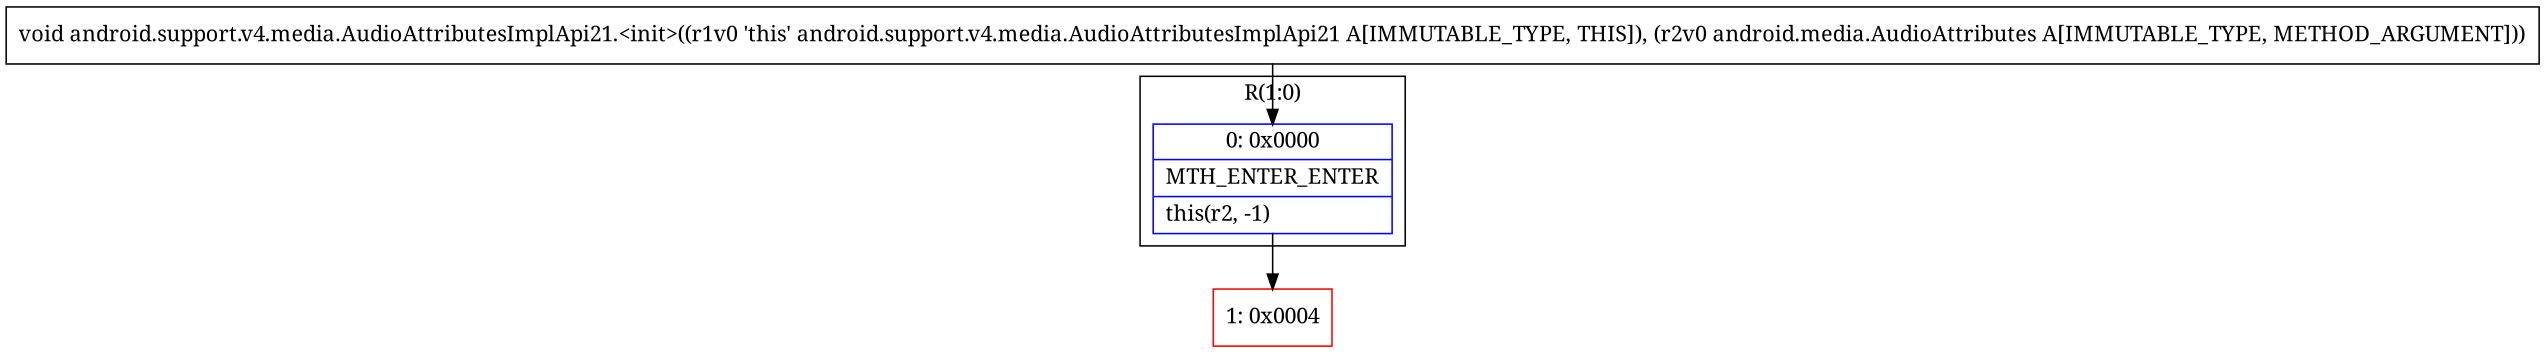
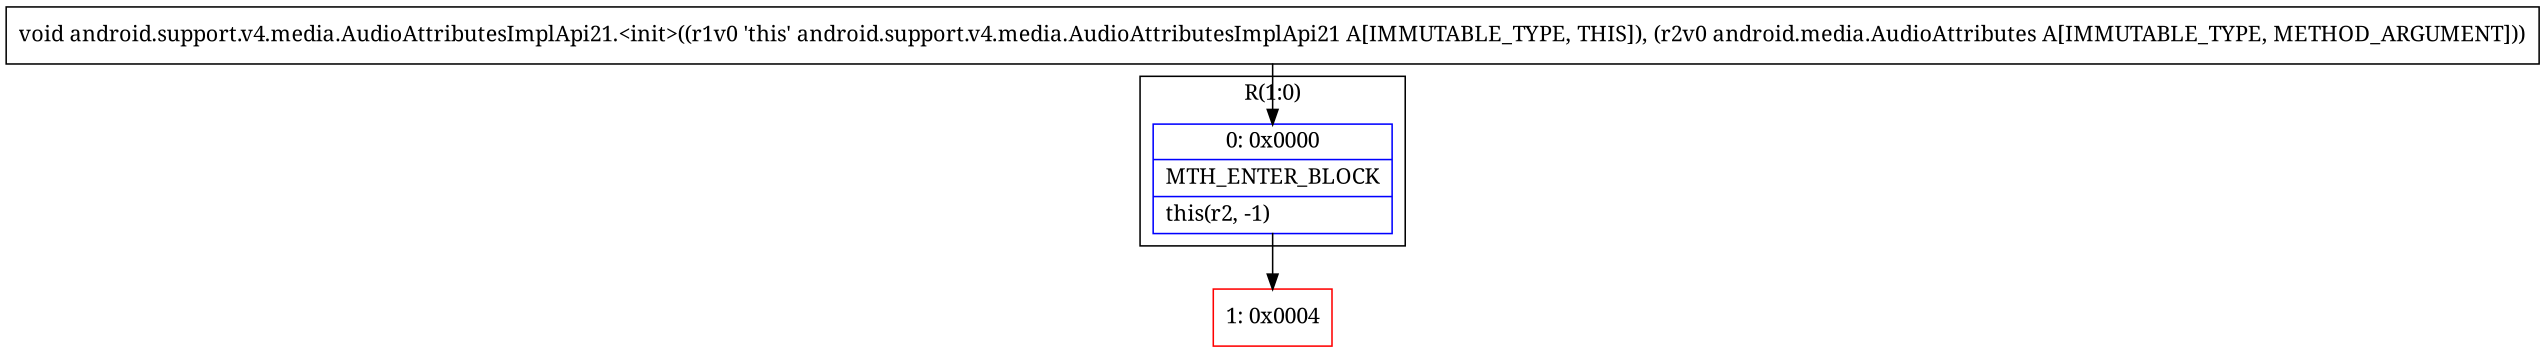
(1273, 177) -> (1273, 177)
